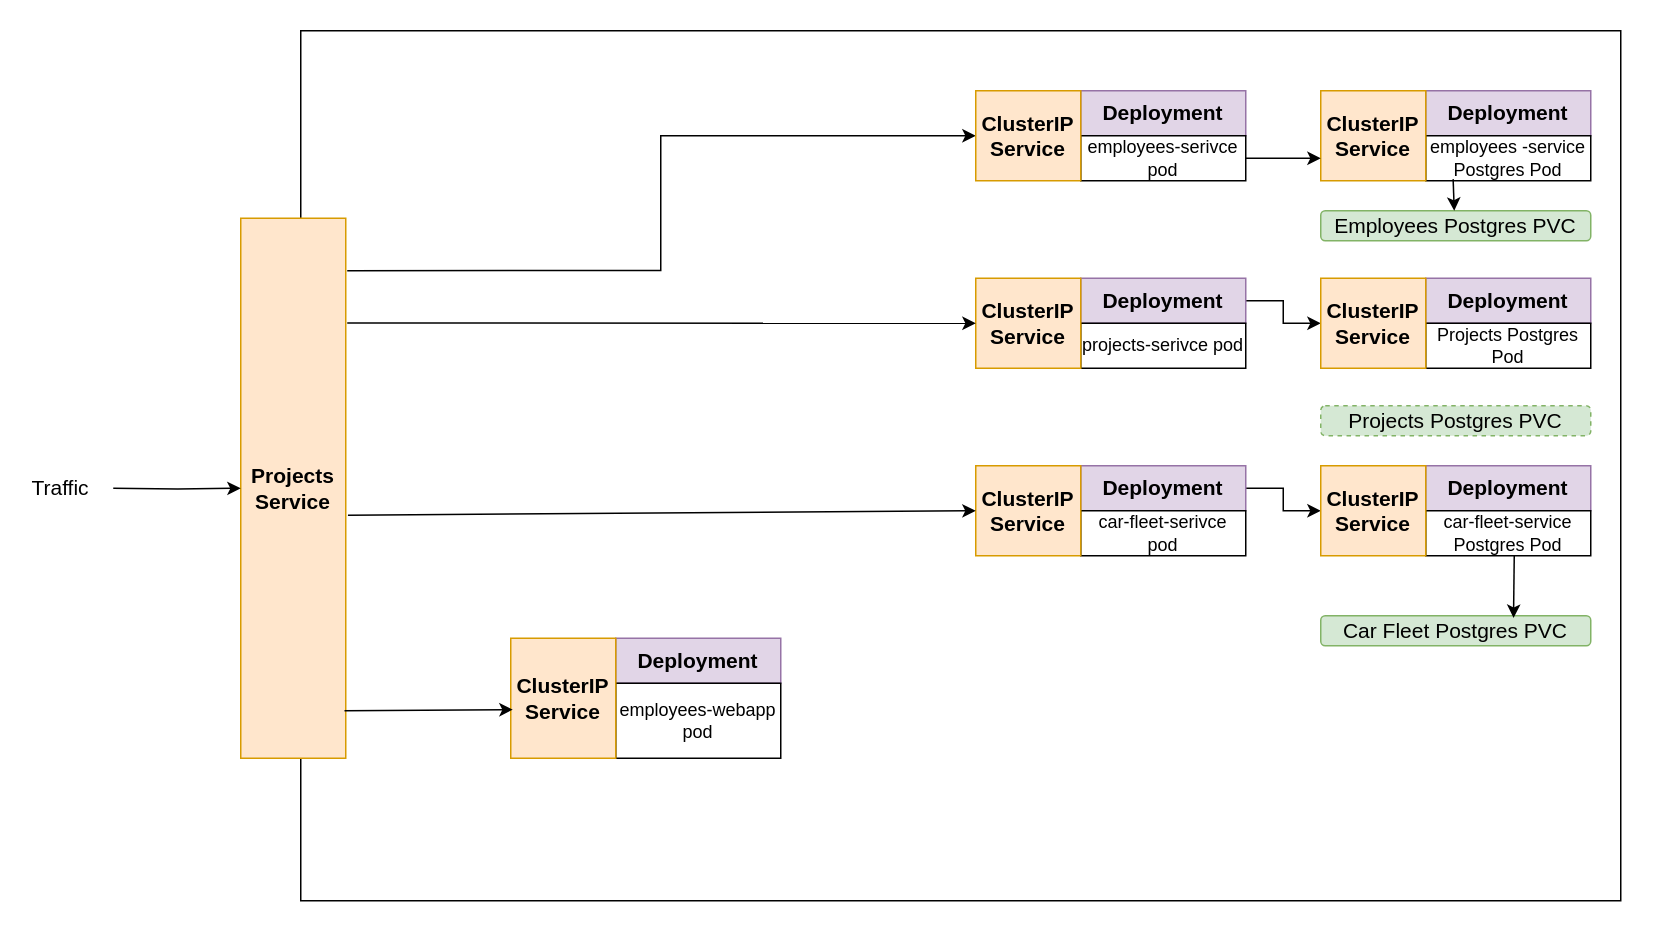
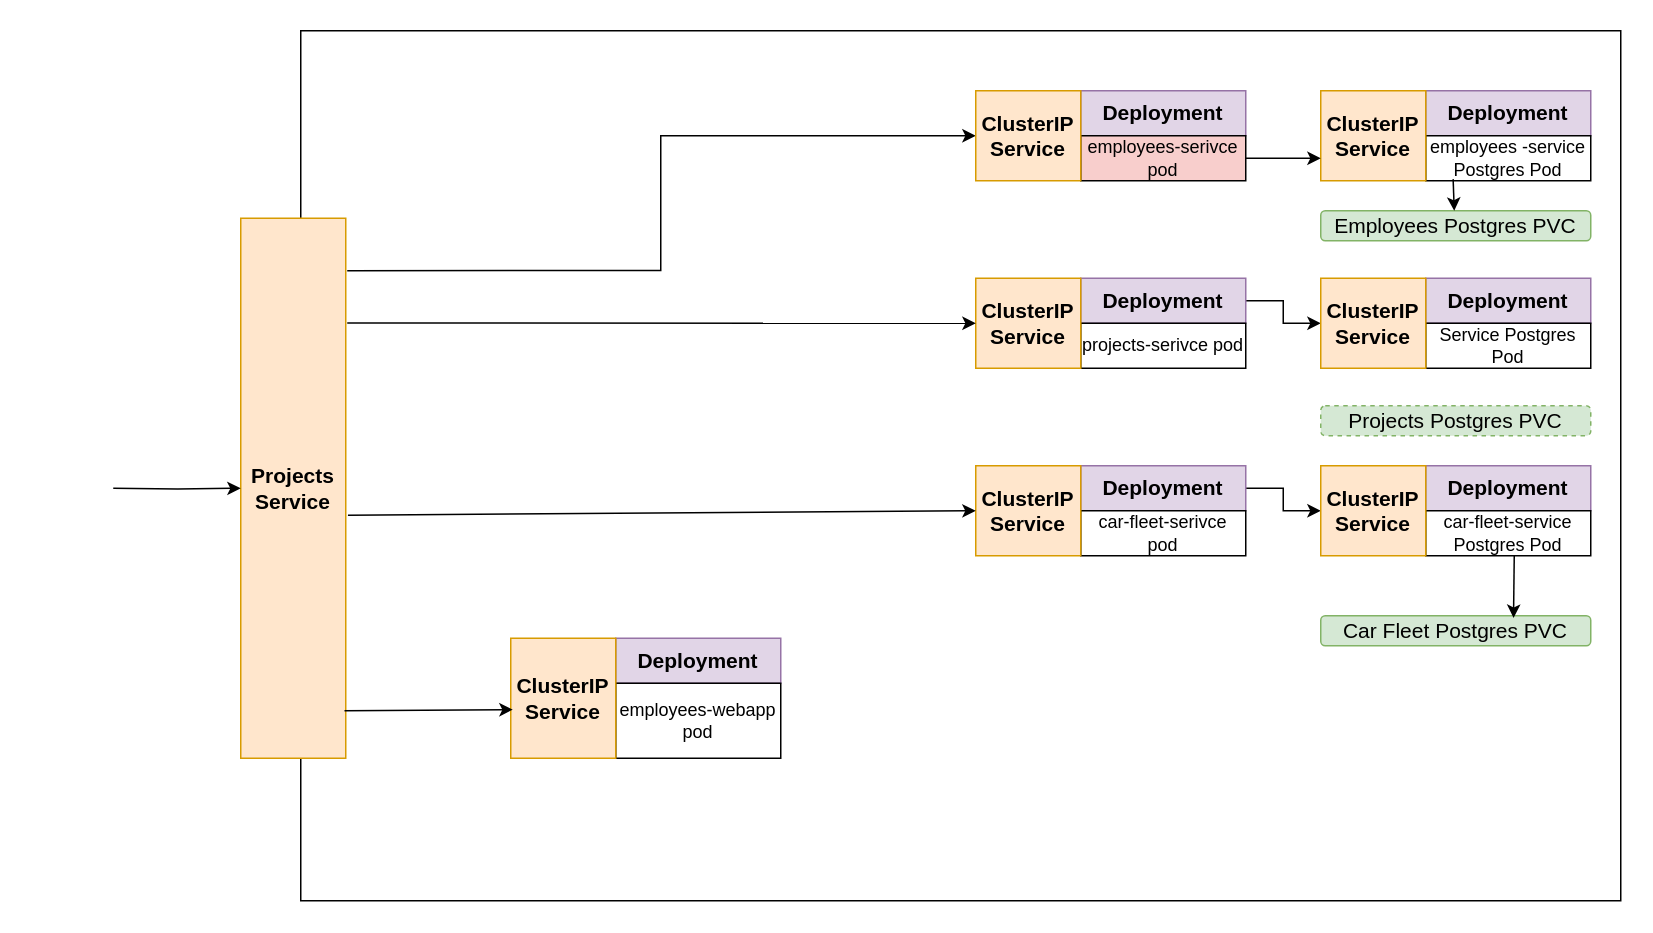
(1163, 158) -> (1163, 158)
(1508, 346) -> (1508, 346)
(61, 488) -> none
